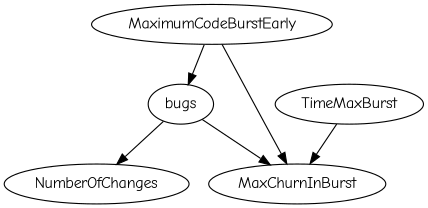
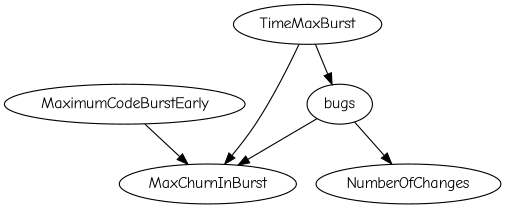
(198, 59) -> (322, 59)
